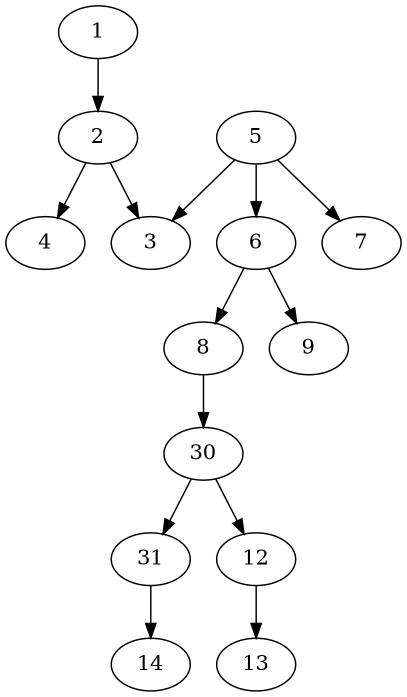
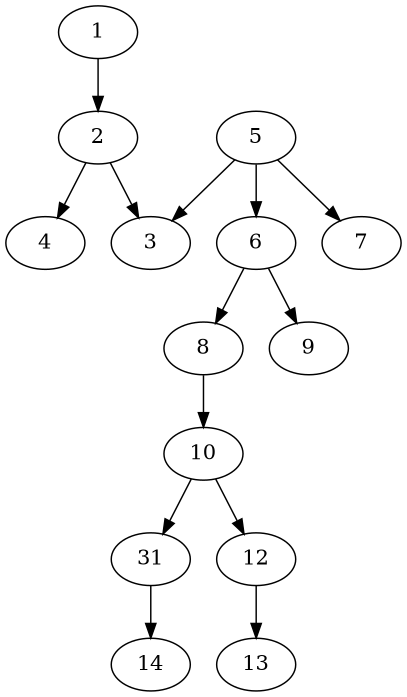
(203, 454) -> (203, 454)
